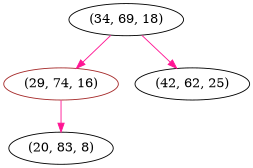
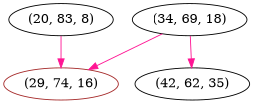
(192, 84) -> (192, 84)
(61, 112) -> (61, 47)
